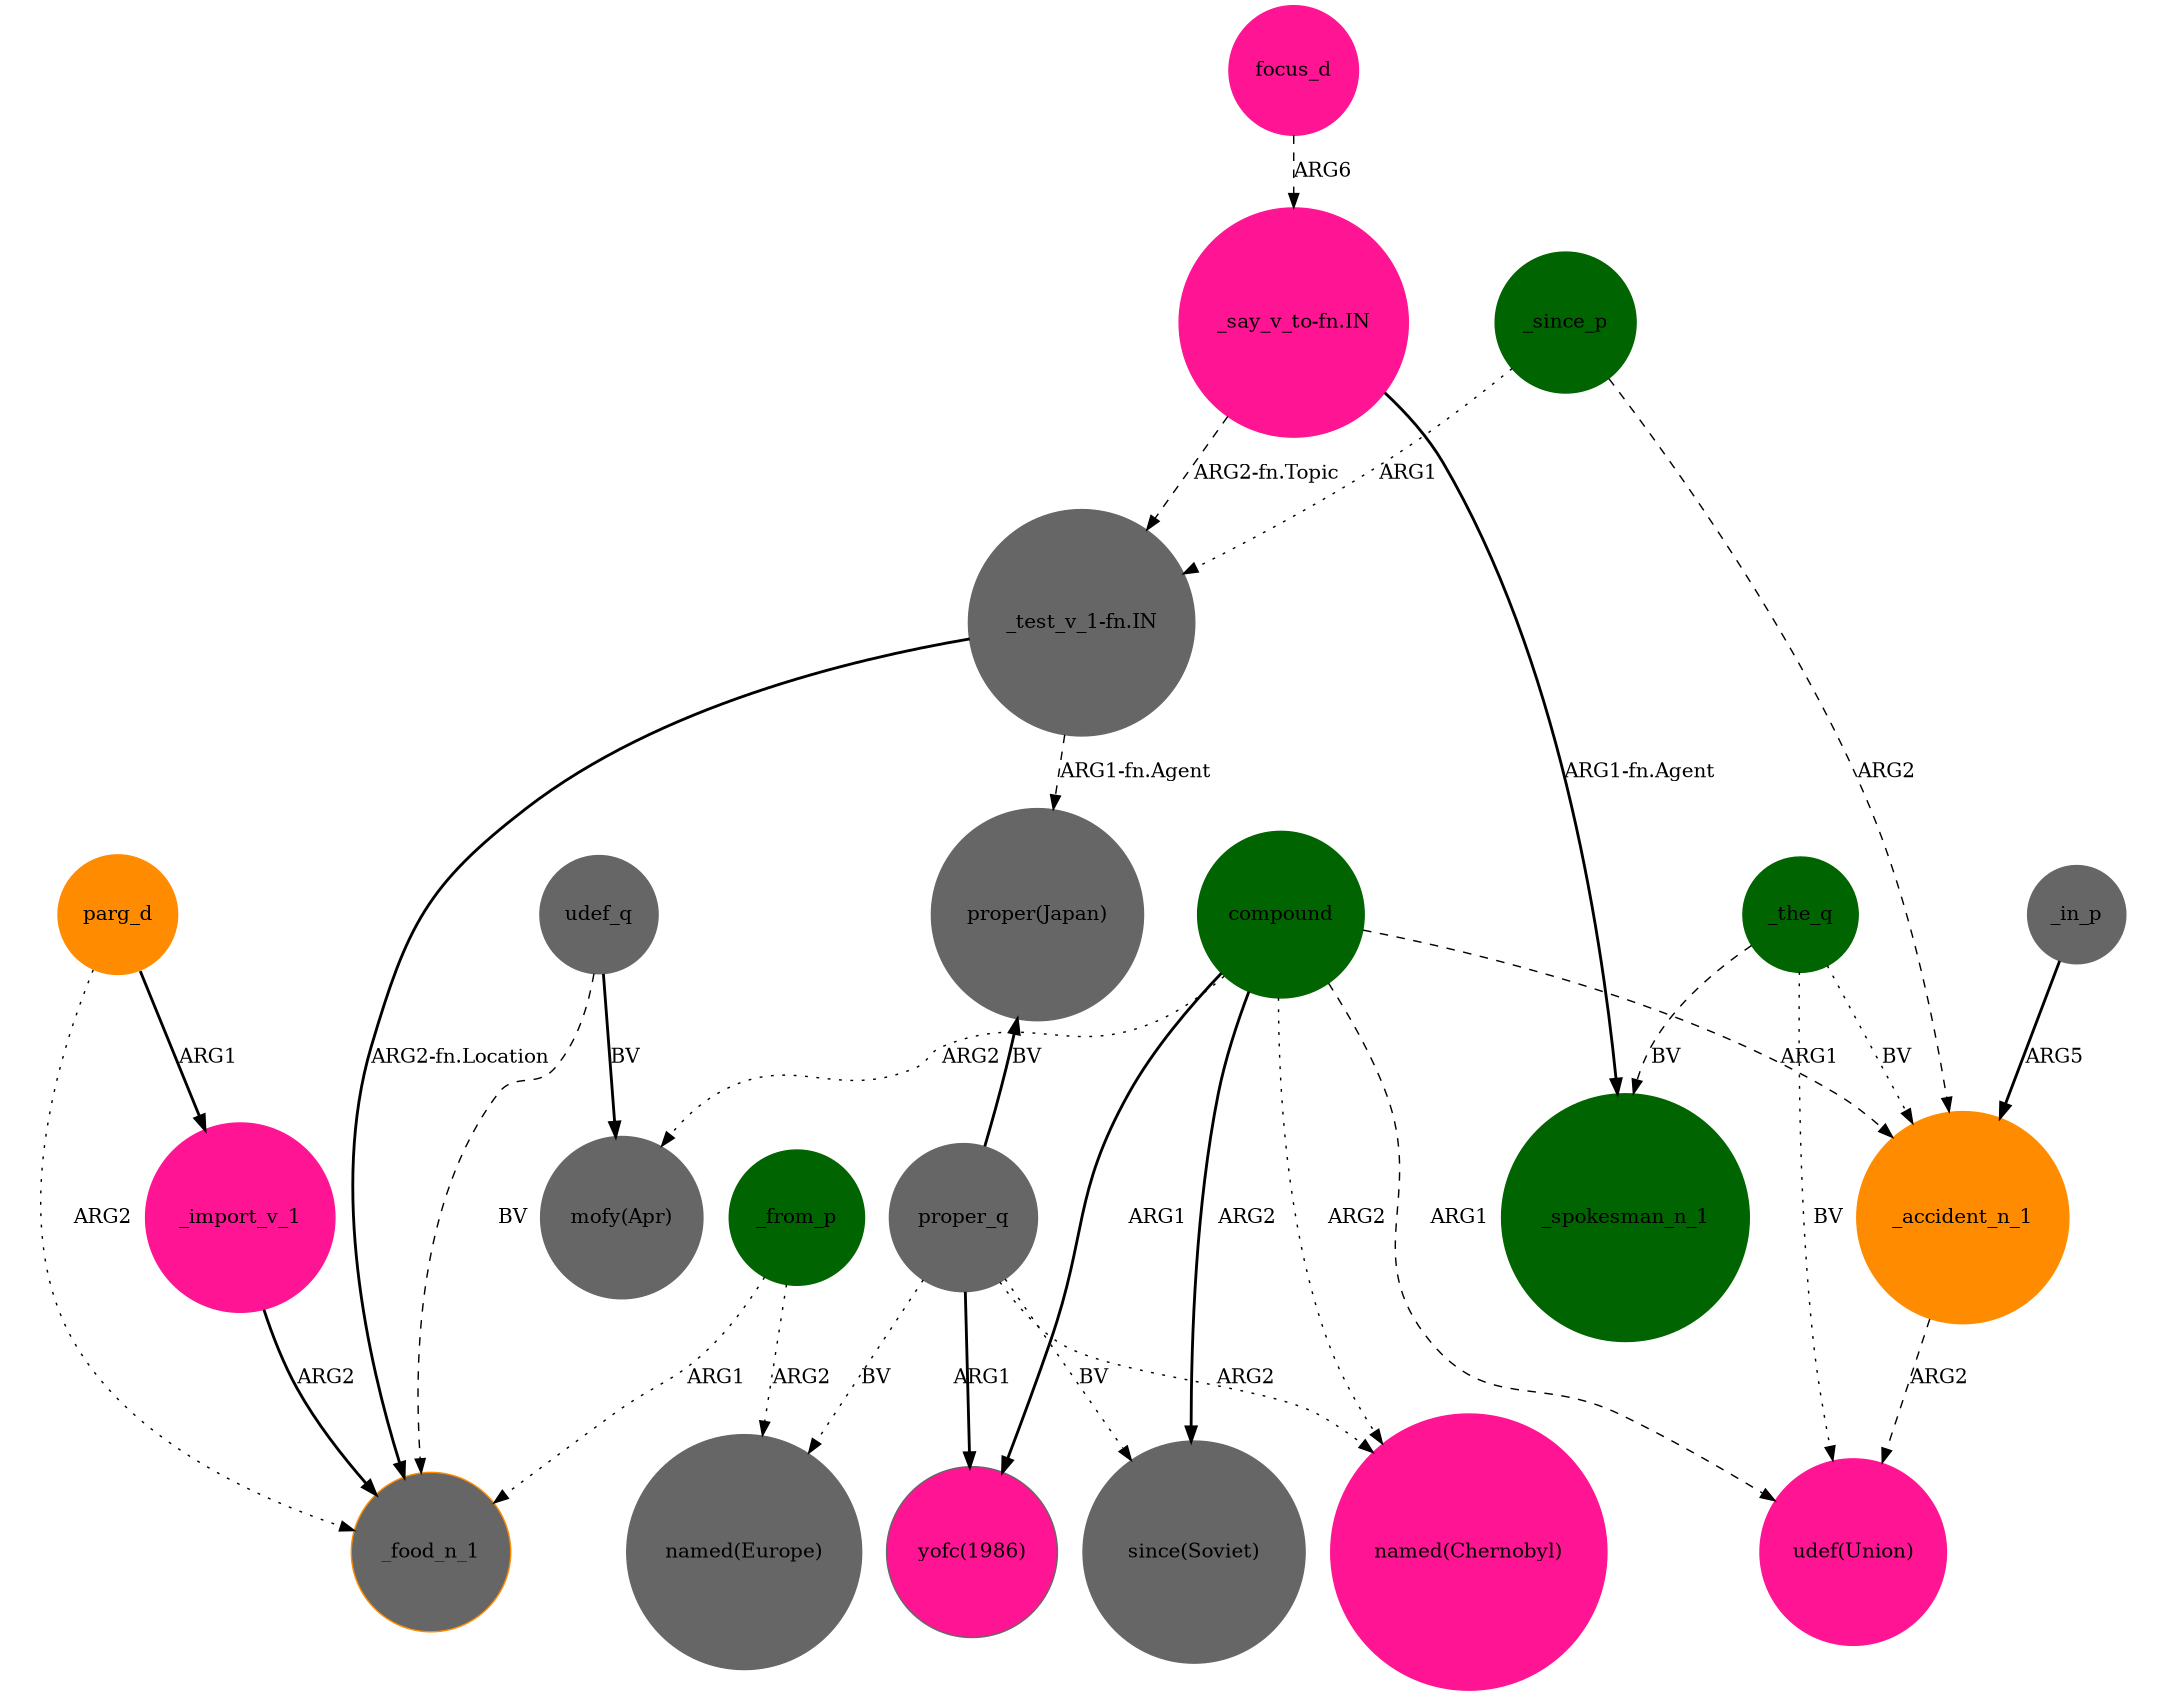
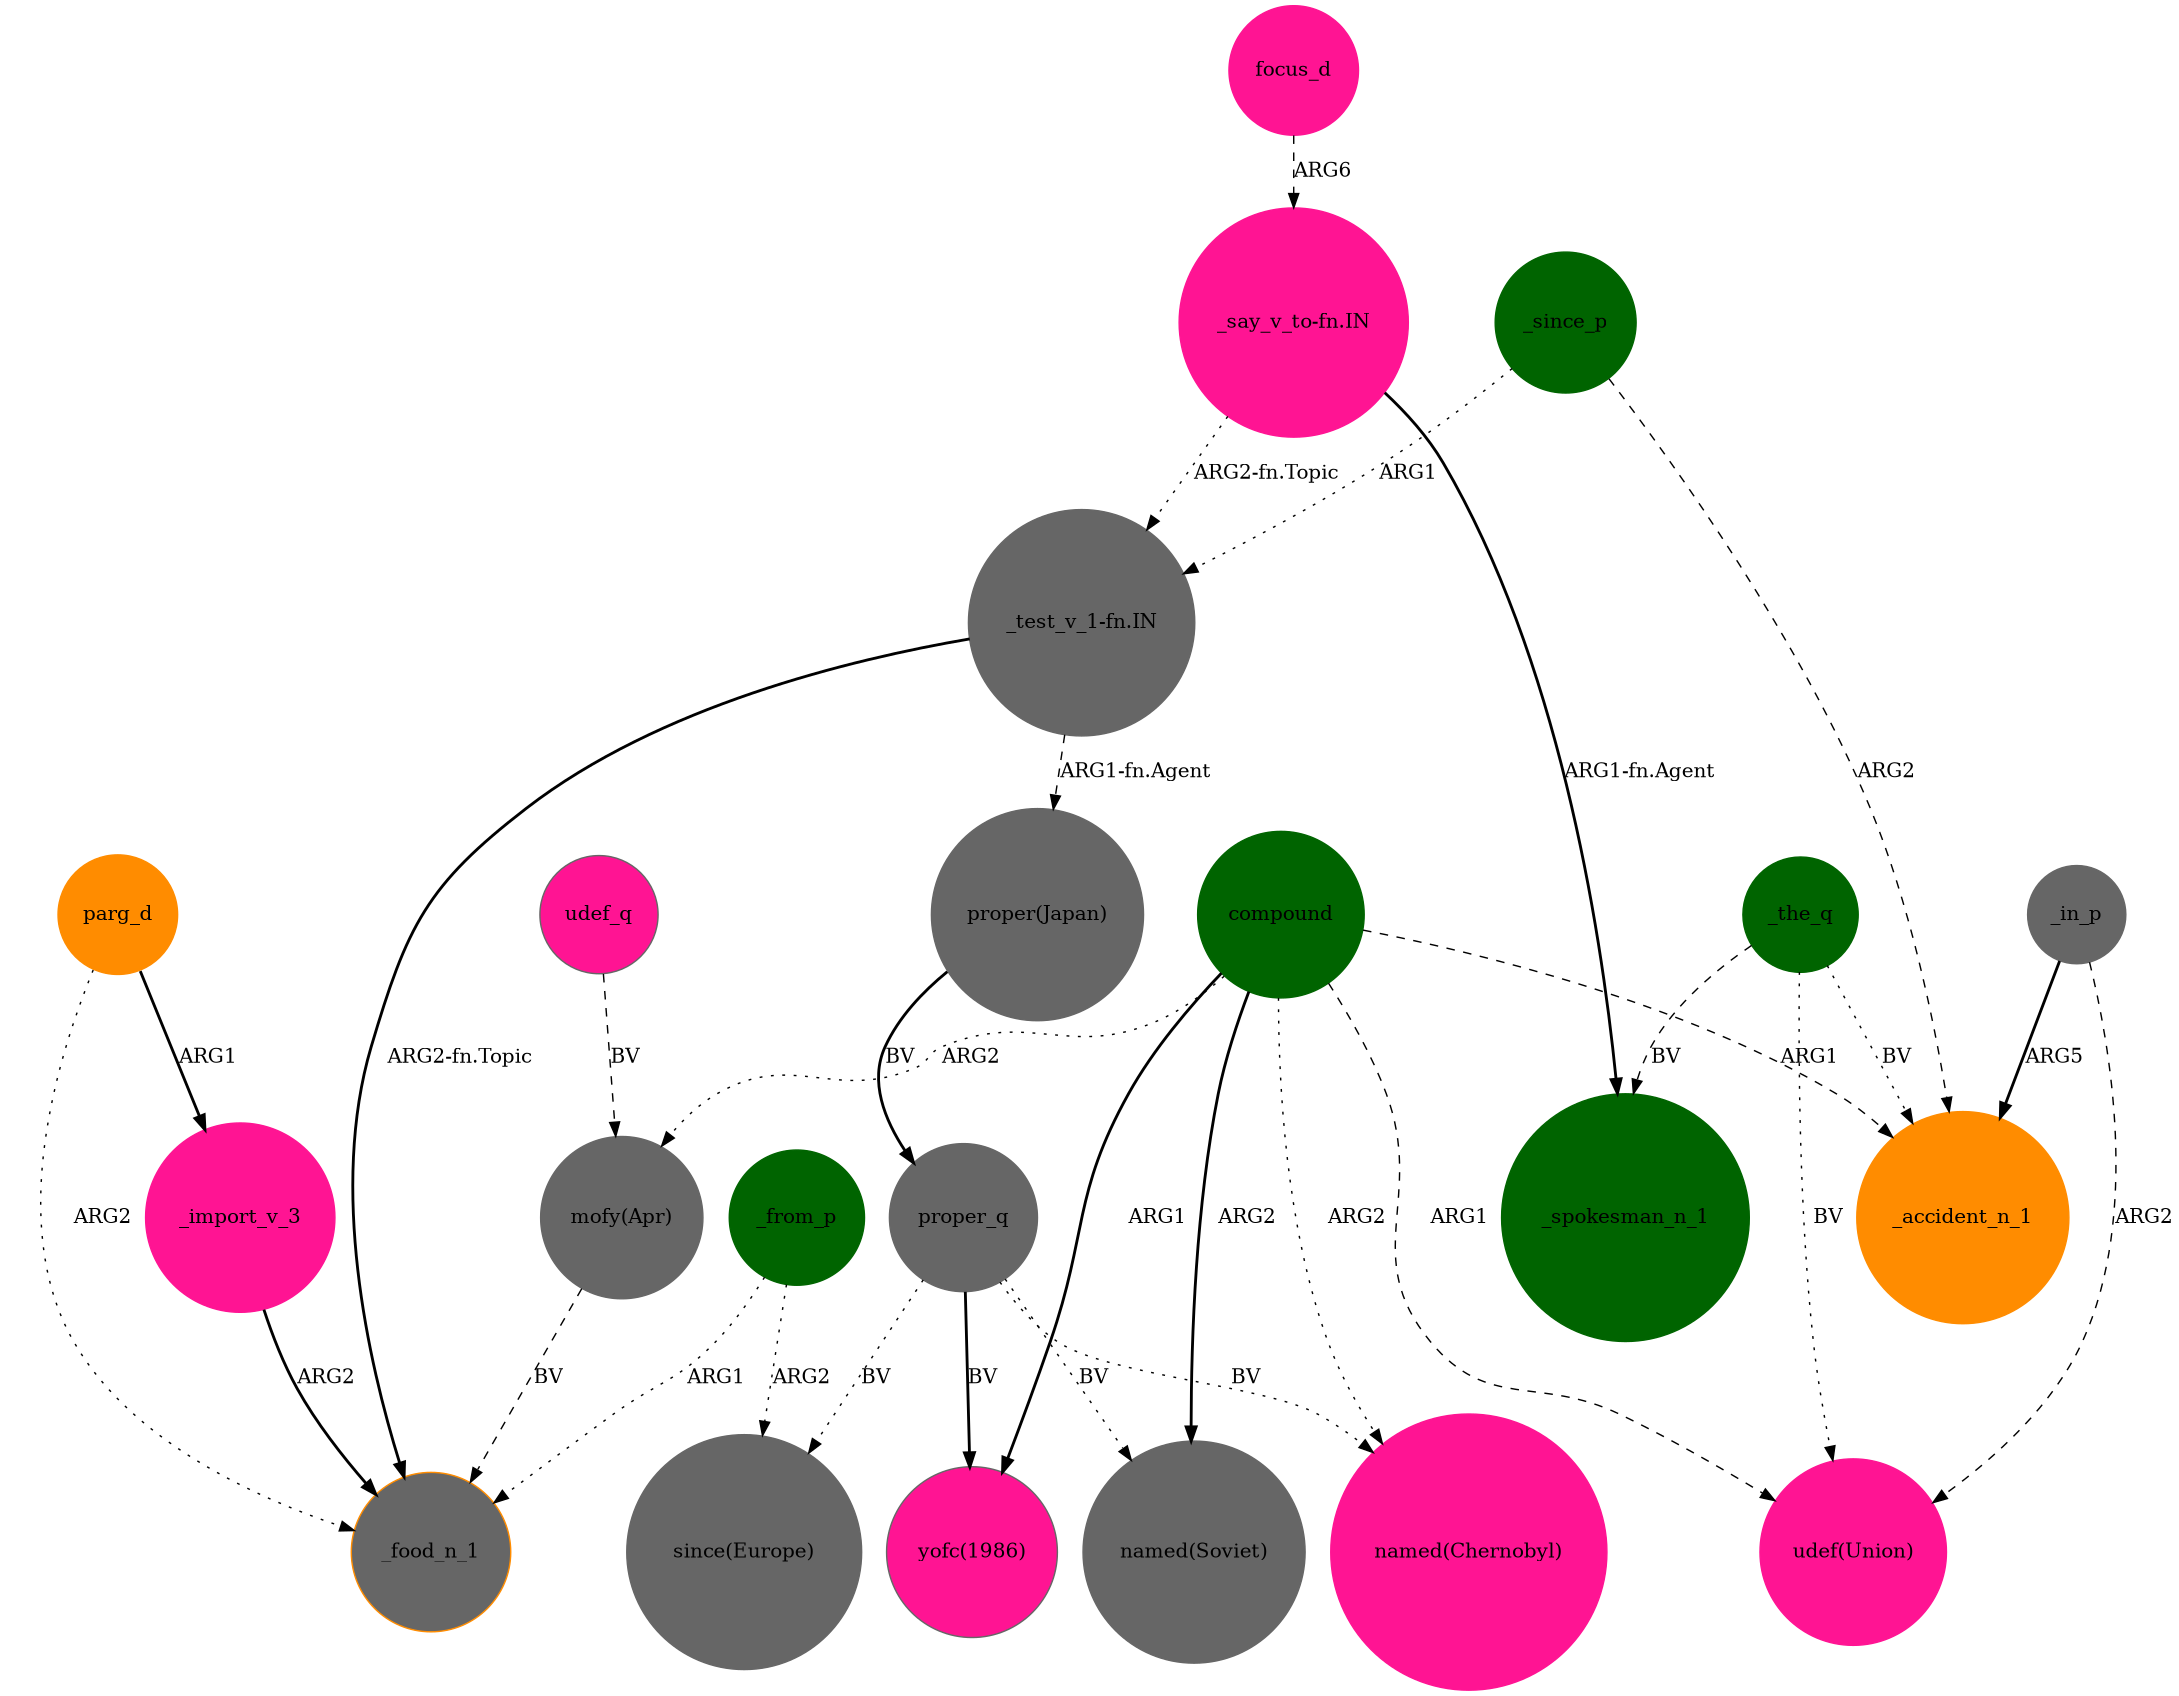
(1192, 467) -> (1192, 467)
(599, 915) -> (599, 915)
(609, 1048) -> (609, 1048)
(460, 1057) -> (460, 1057)
(1000, 1090) -> (883, 1053)
(449, 1188) -> (530, 1379)
(240, 1218) -> (240, 1218)
(983, 1378) -> (983, 1378)
(1246, 1378) -> (1246, 1378)
(1908, 1384) -> (2108, 1256)
(744, 1552) -> (744, 1552)
(1194, 1552) -> (1194, 1552)
